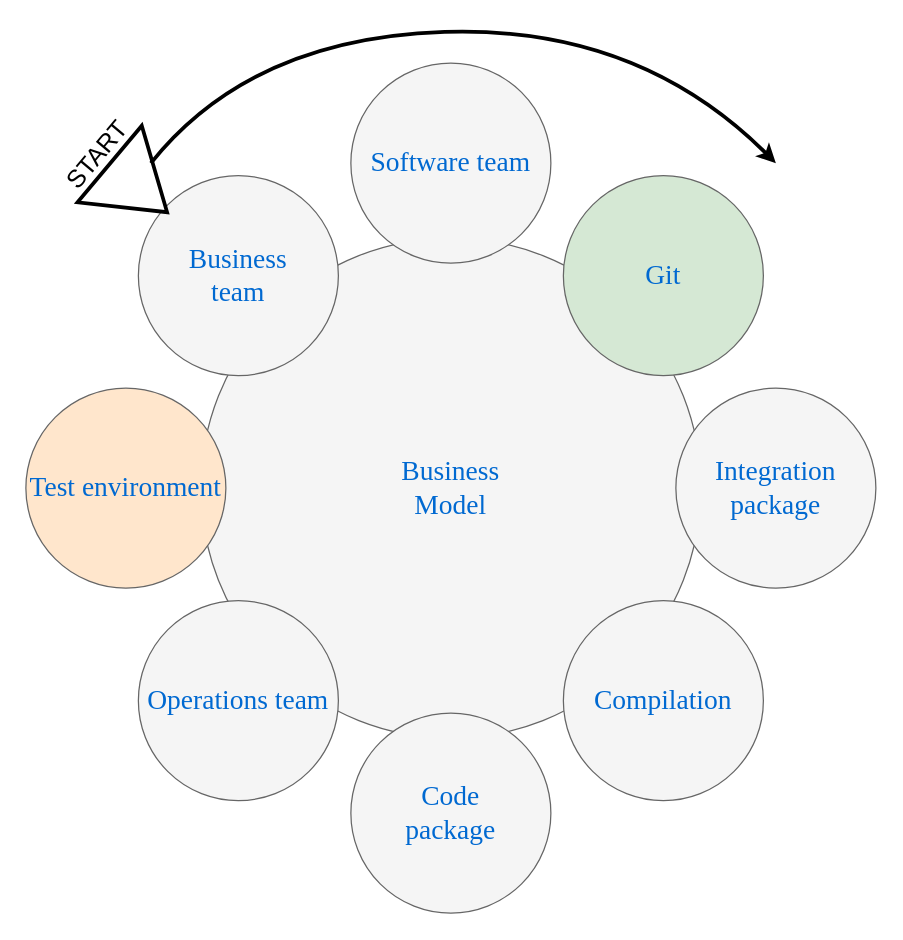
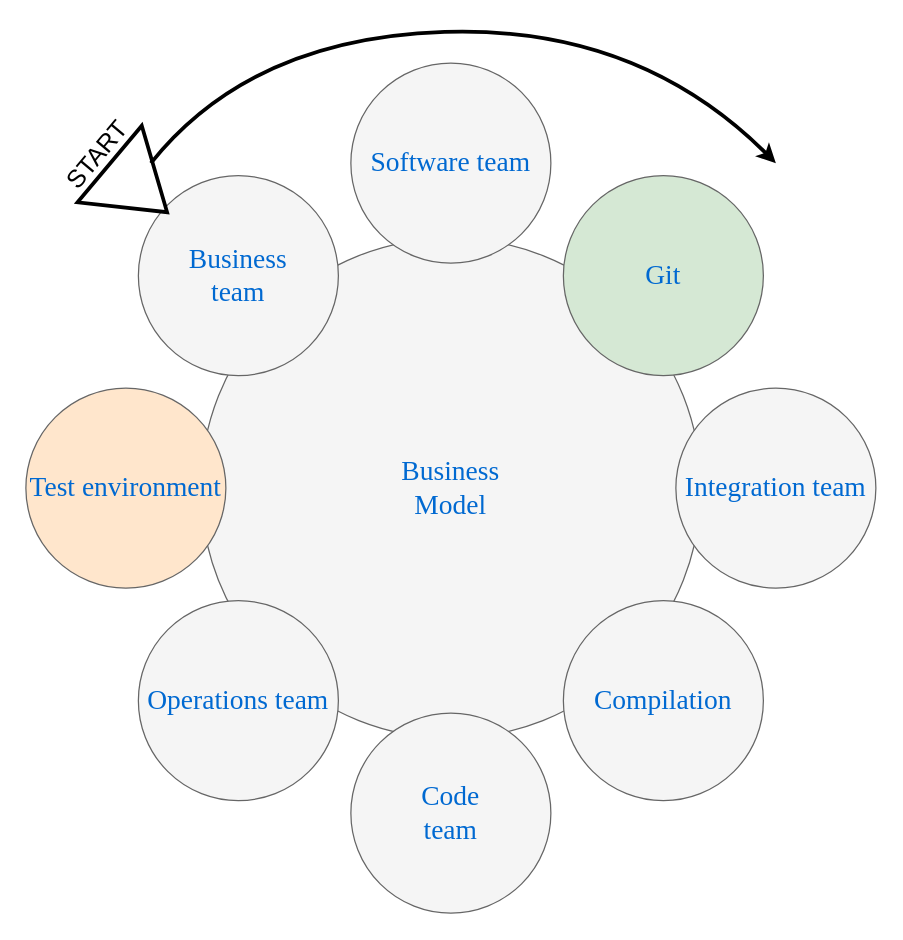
(776, 488) -> (776, 488)
(451, 813) -> (451, 813)
